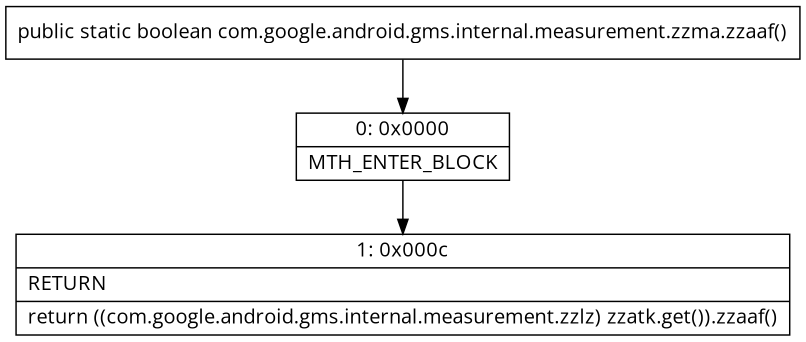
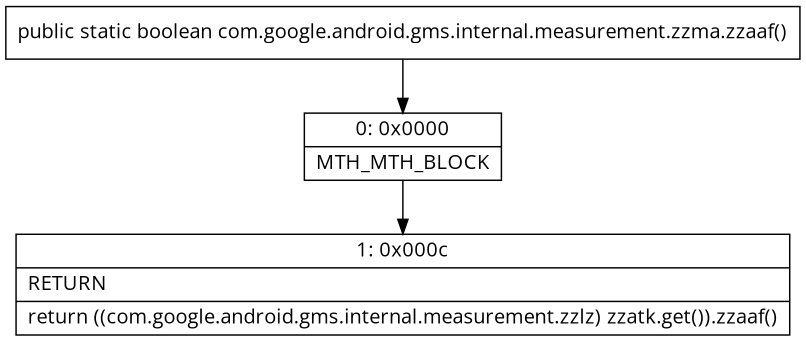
(403, 163) -> (403, 163)
